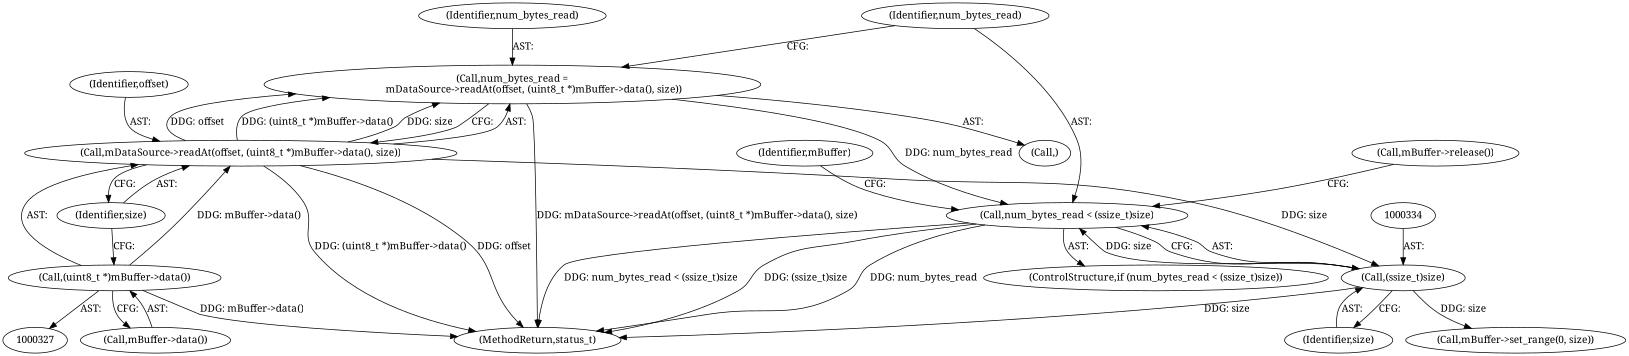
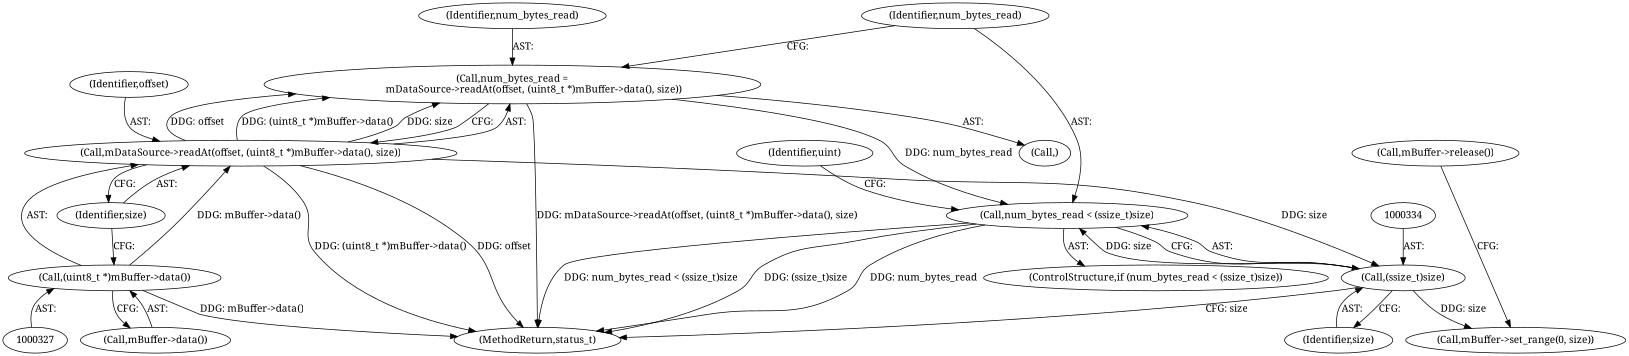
(805, 153) -> (805, 153)
(1278, 189) -> (1474, 243)
(77, 307) -> (33, 307)
(1227, 309) -> (1227, 309)
